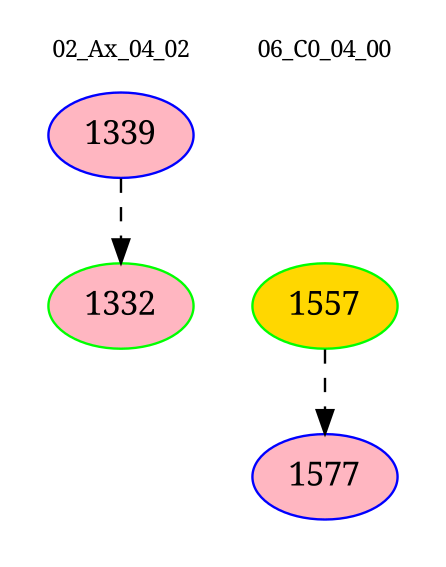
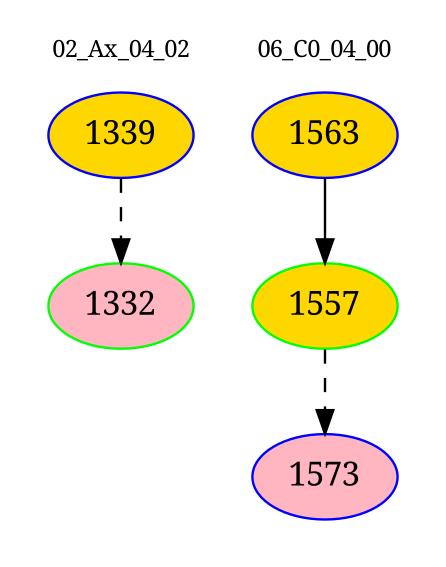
(121, 135) -> (121, 135)
none -> (325, 135)
(325, 477) -> (325, 477)
